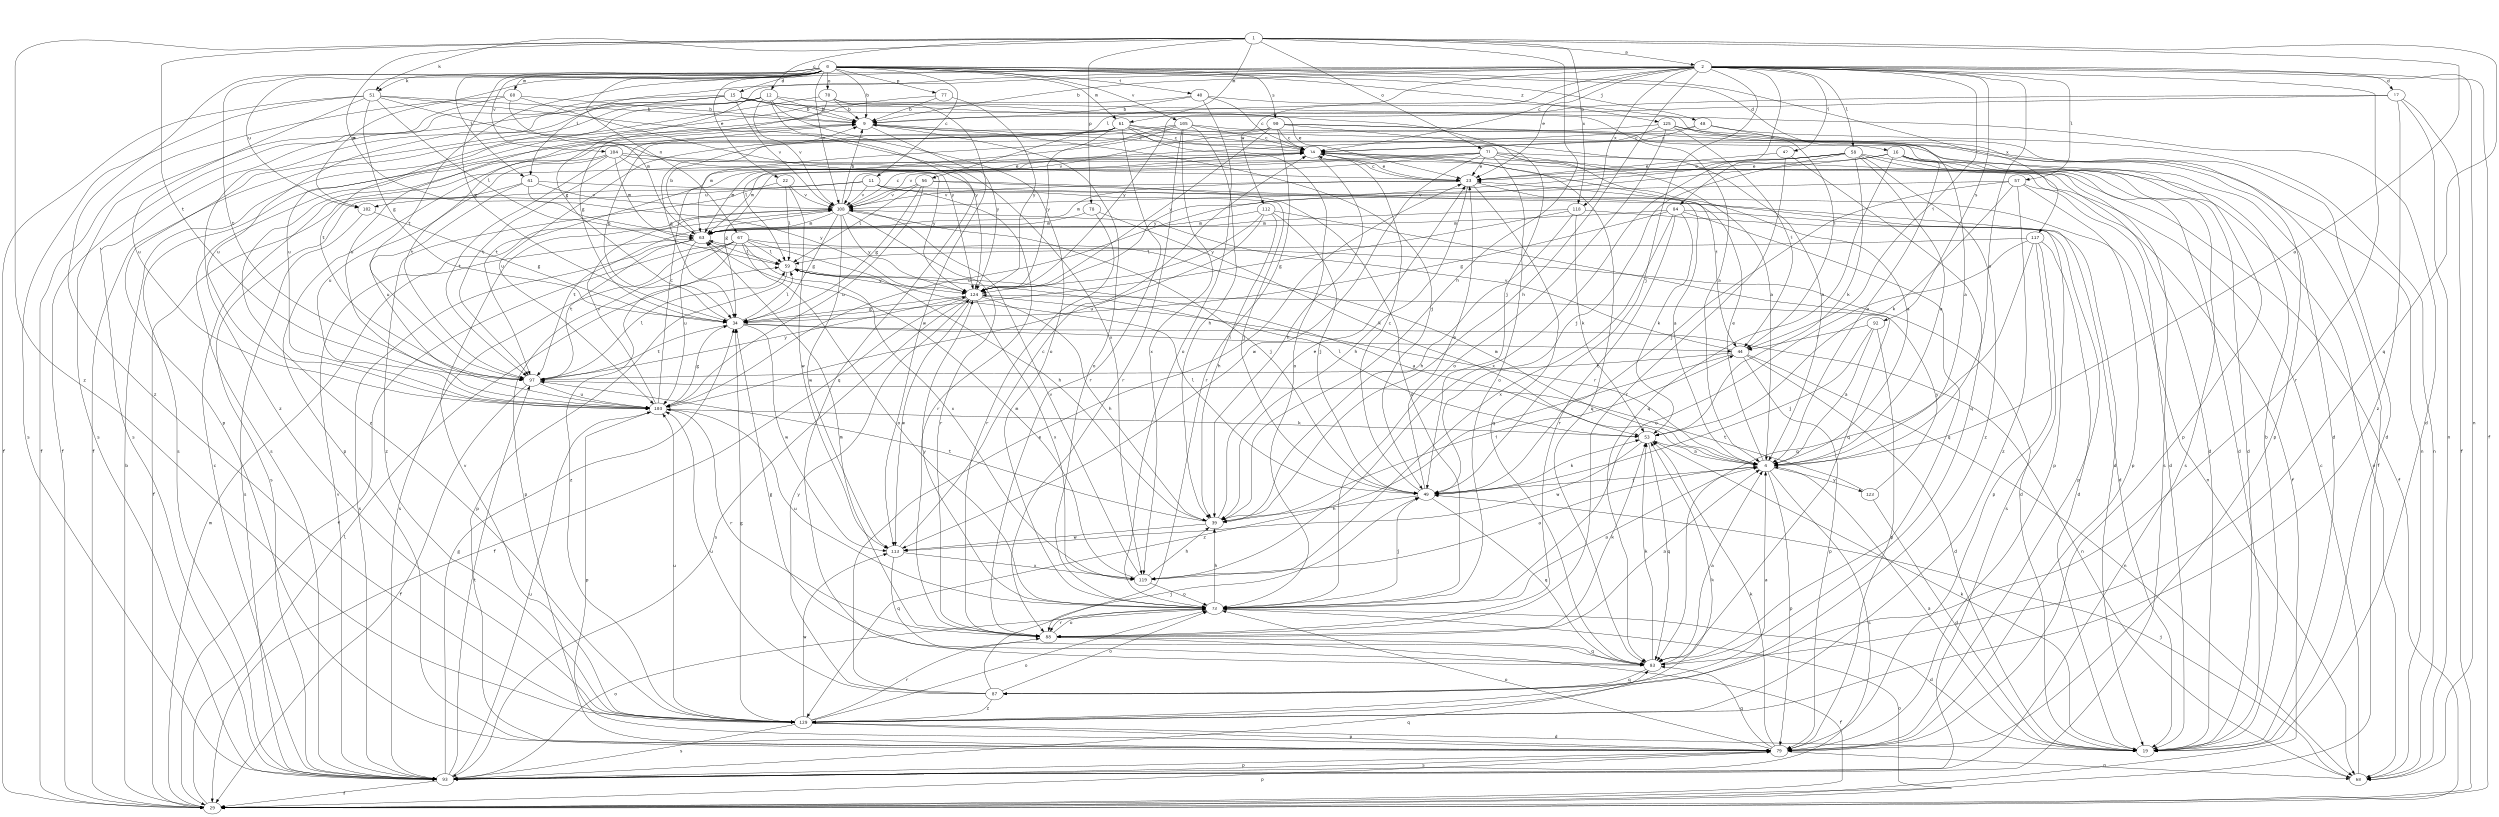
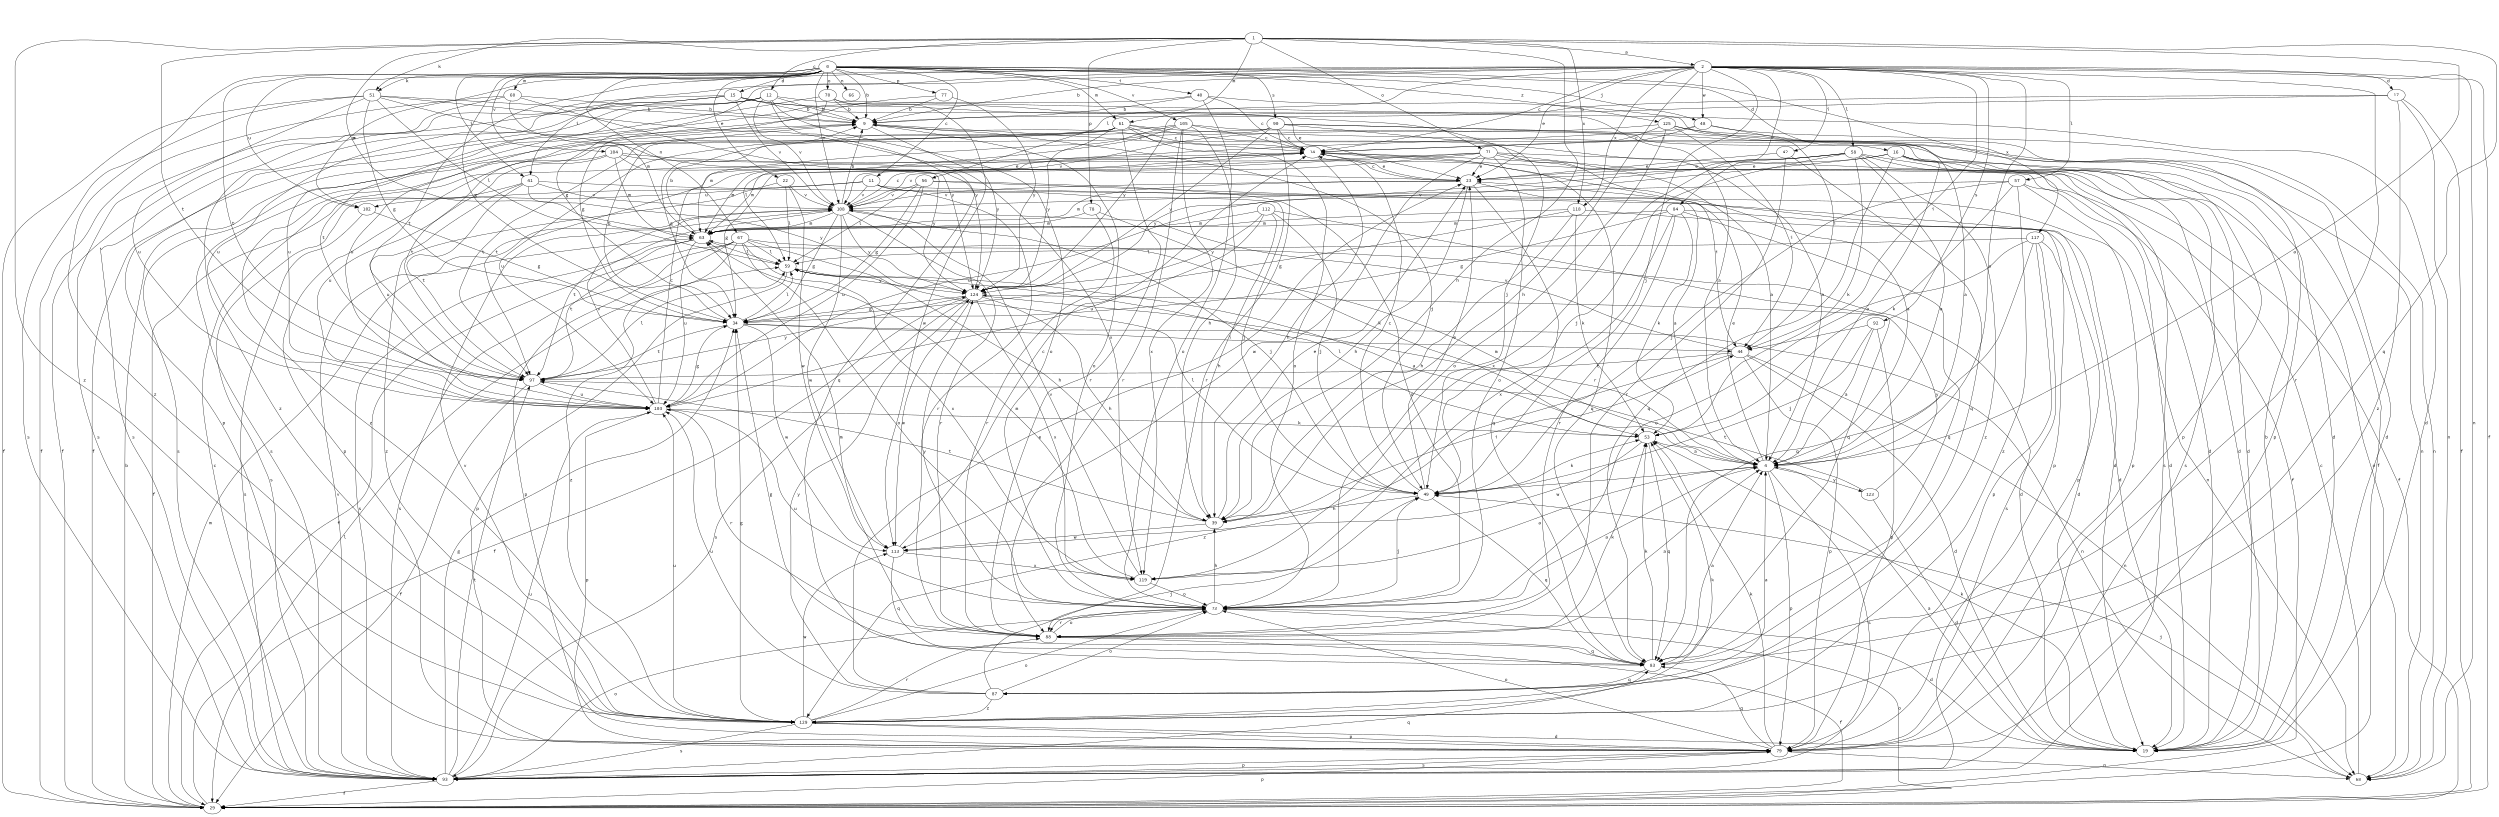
none -> (851, 95)
(1432, 106) -> (1703, 94)
(474, 240) -> (409, 271)
(1177, 552) -> none
